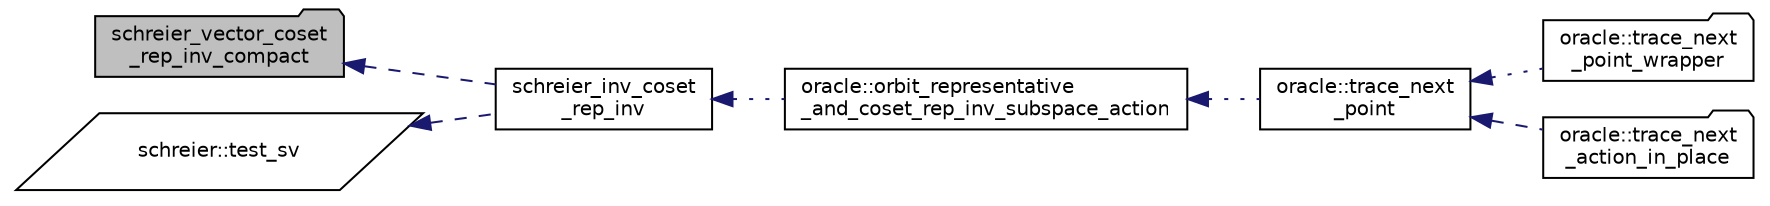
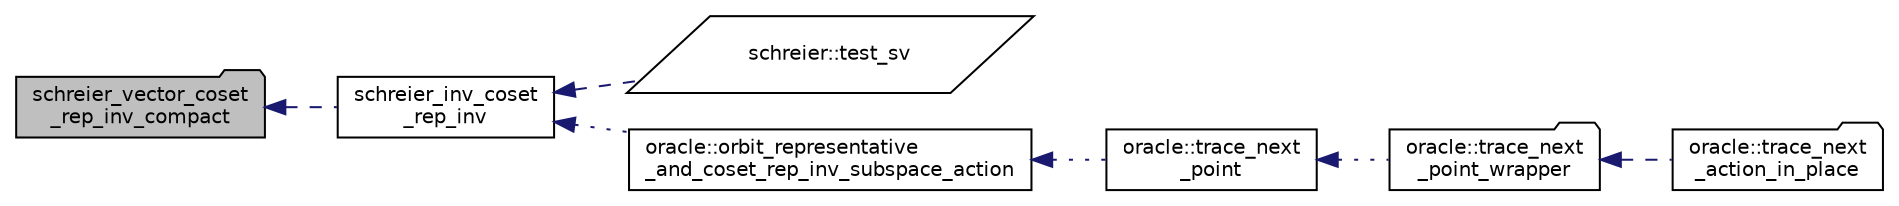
(463, 118) -> (607, 85)
(1517, 125) -> (1646, 160)
